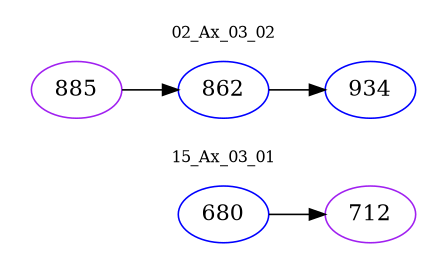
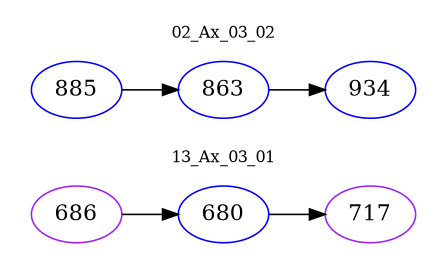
(77, 90) -> (77, 90)
(224, 90) -> (224, 90)
(224, 158) -> (224, 158)
none -> (77, 214)
(370, 214) -> (370, 214)
